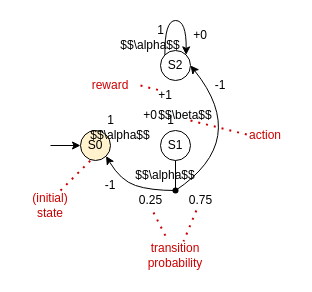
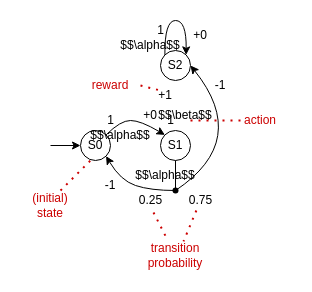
none -> (132, 121)
(266, 136) -> (261, 121)
(96, 146) -> (96, 146)
